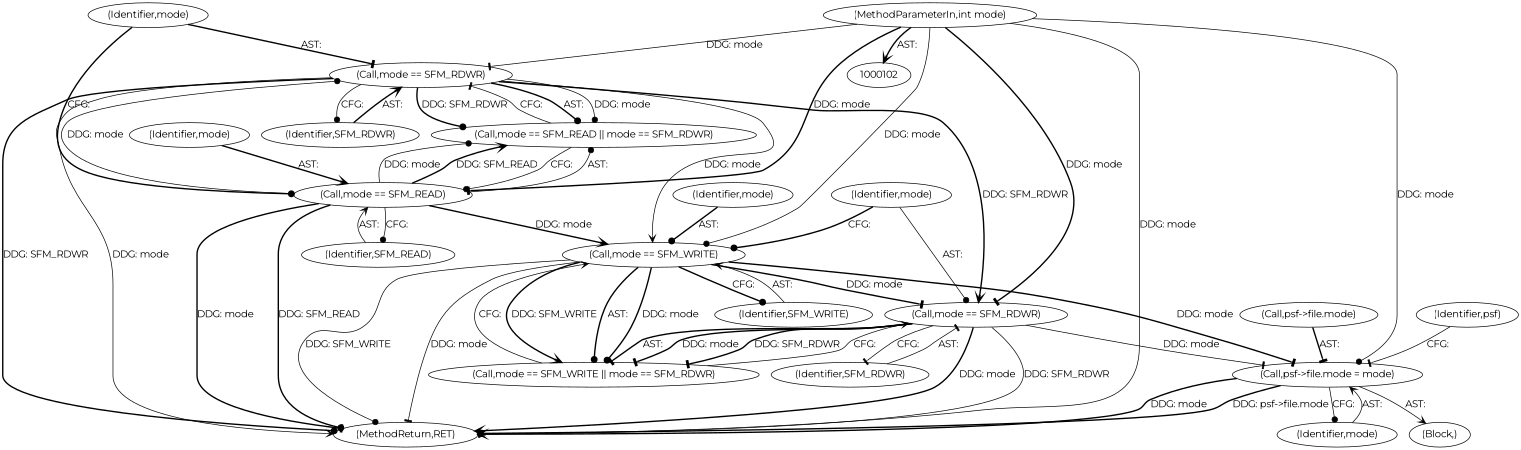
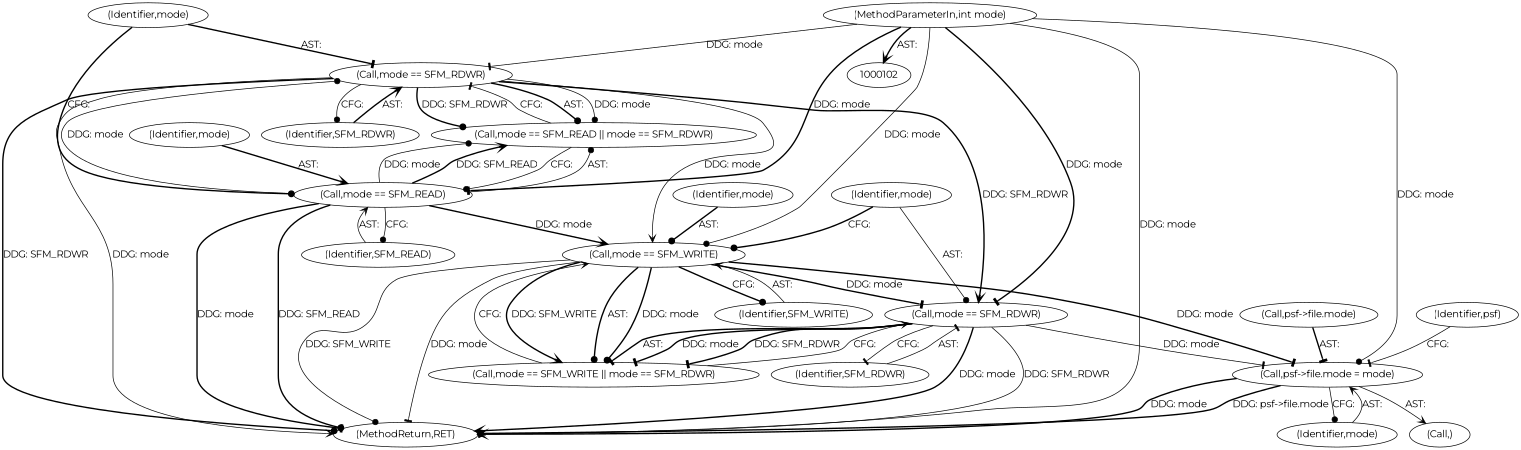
(1440, 435) -> (1440, 435)
